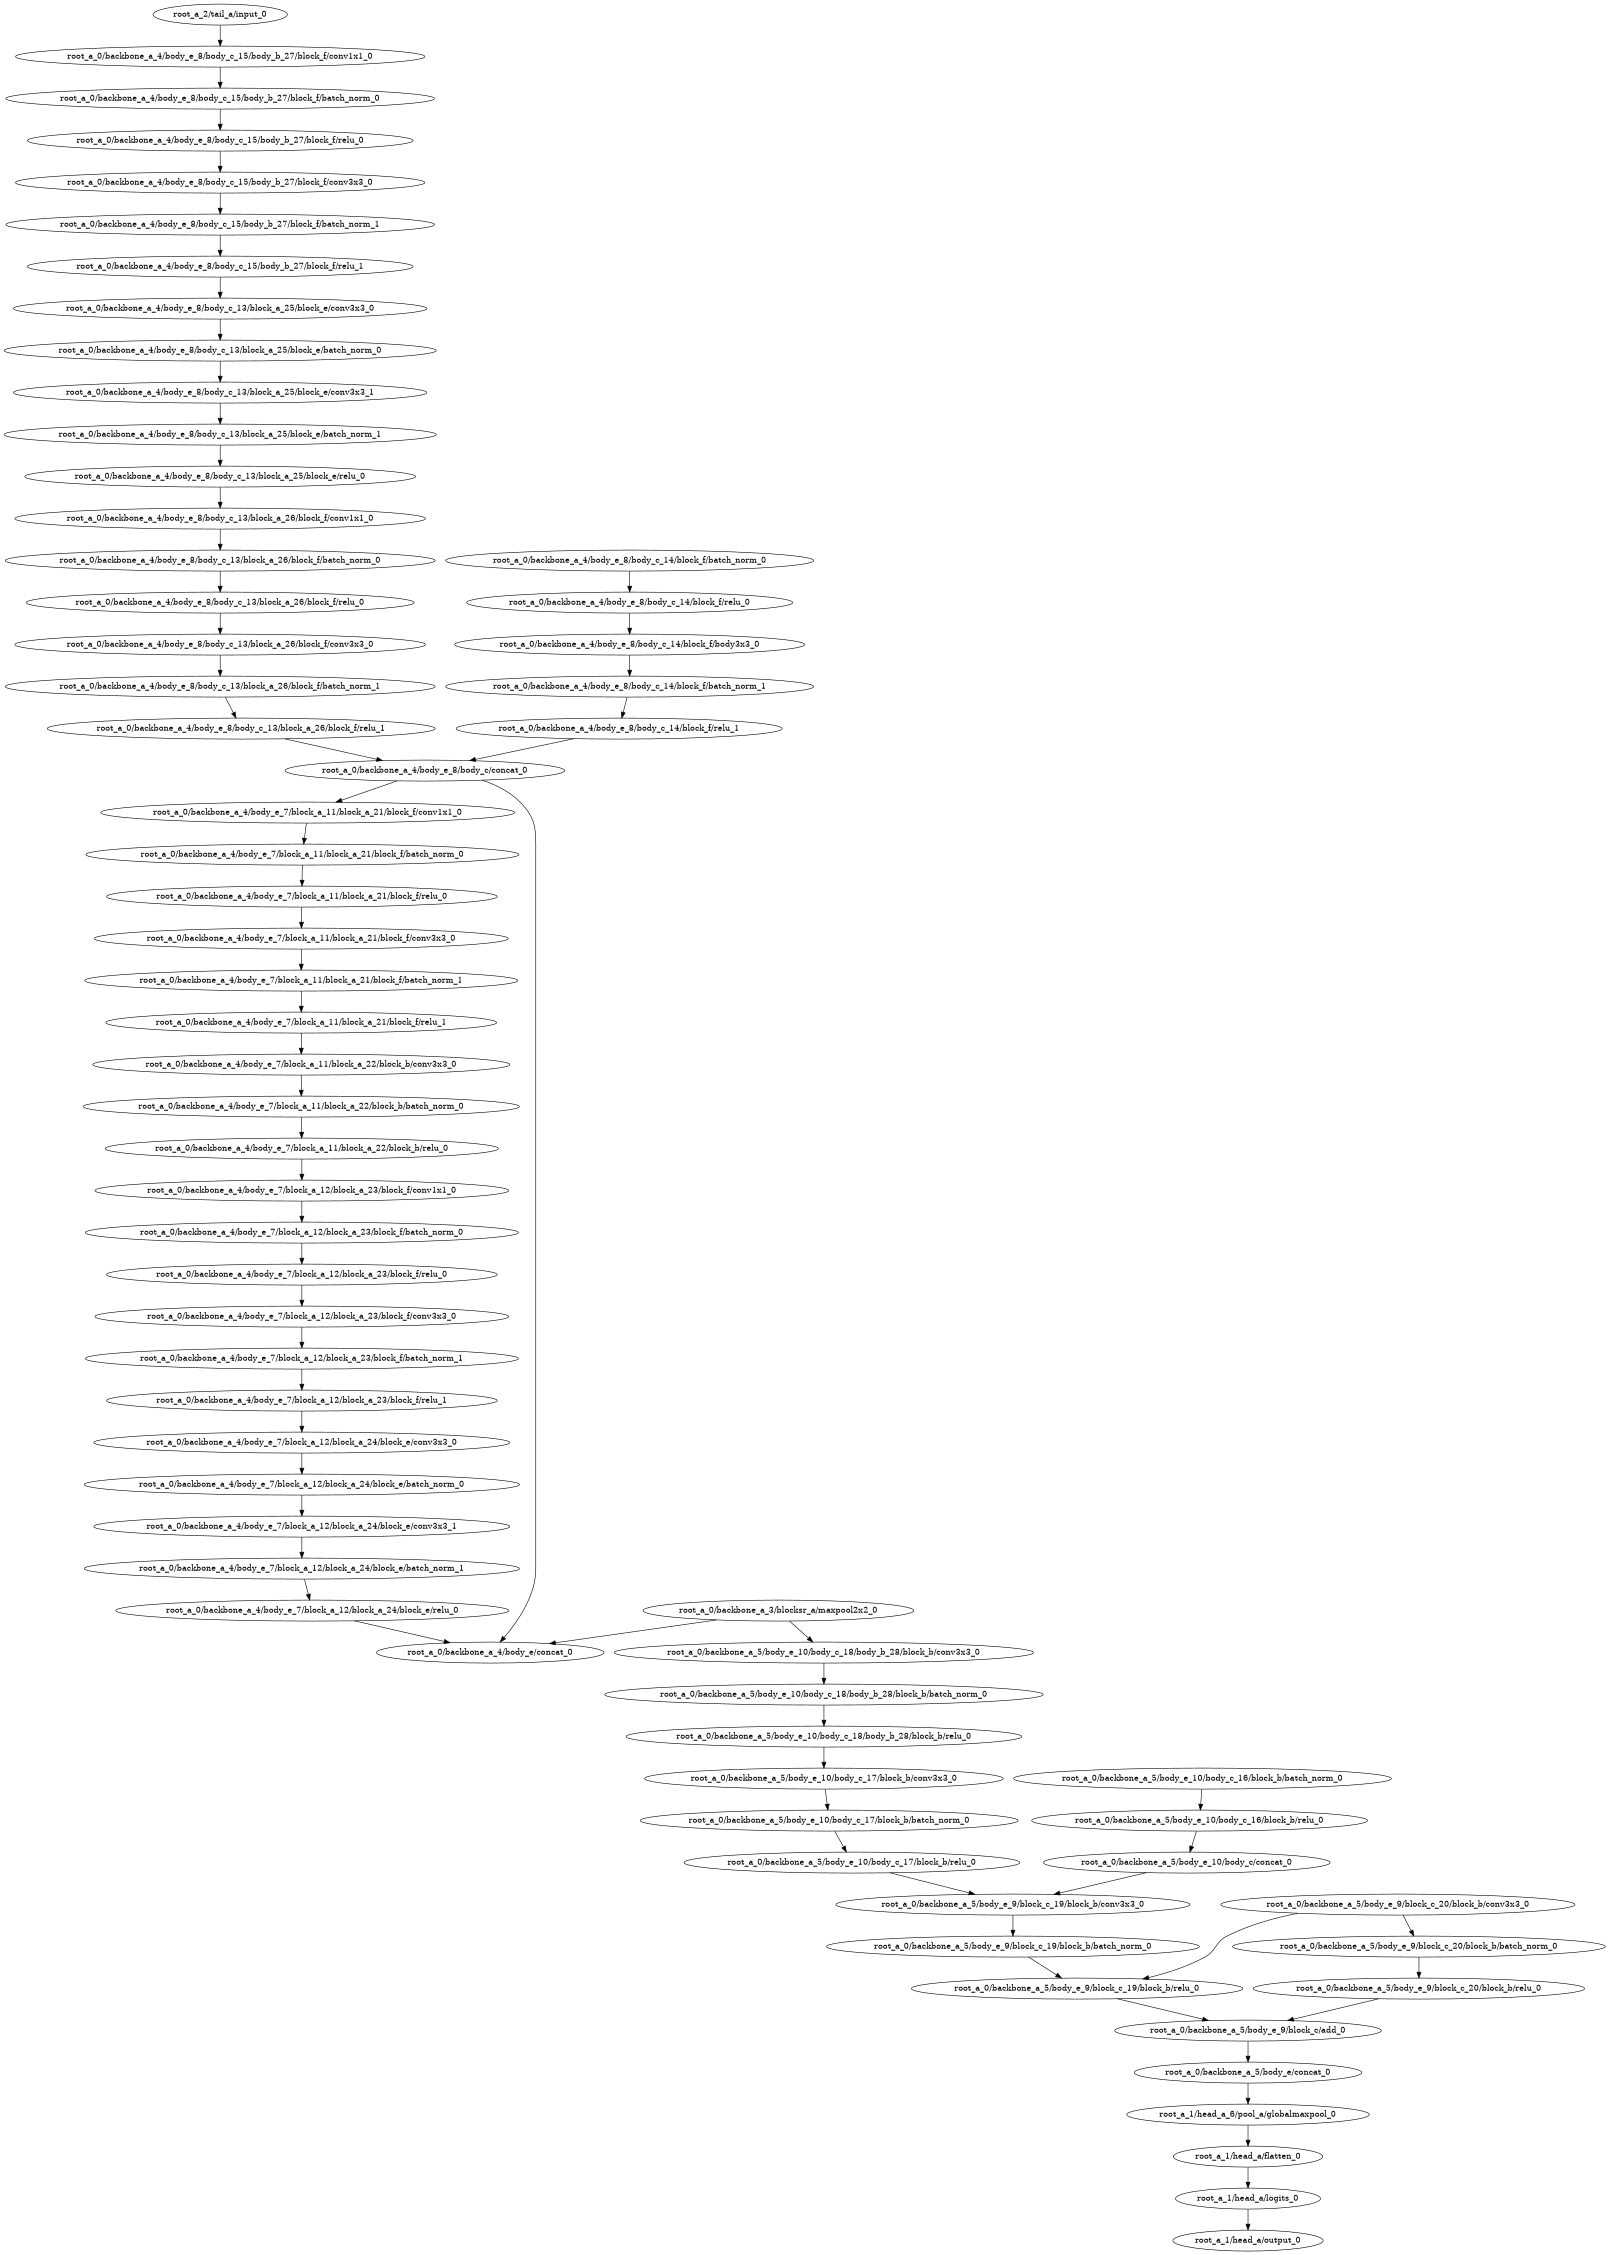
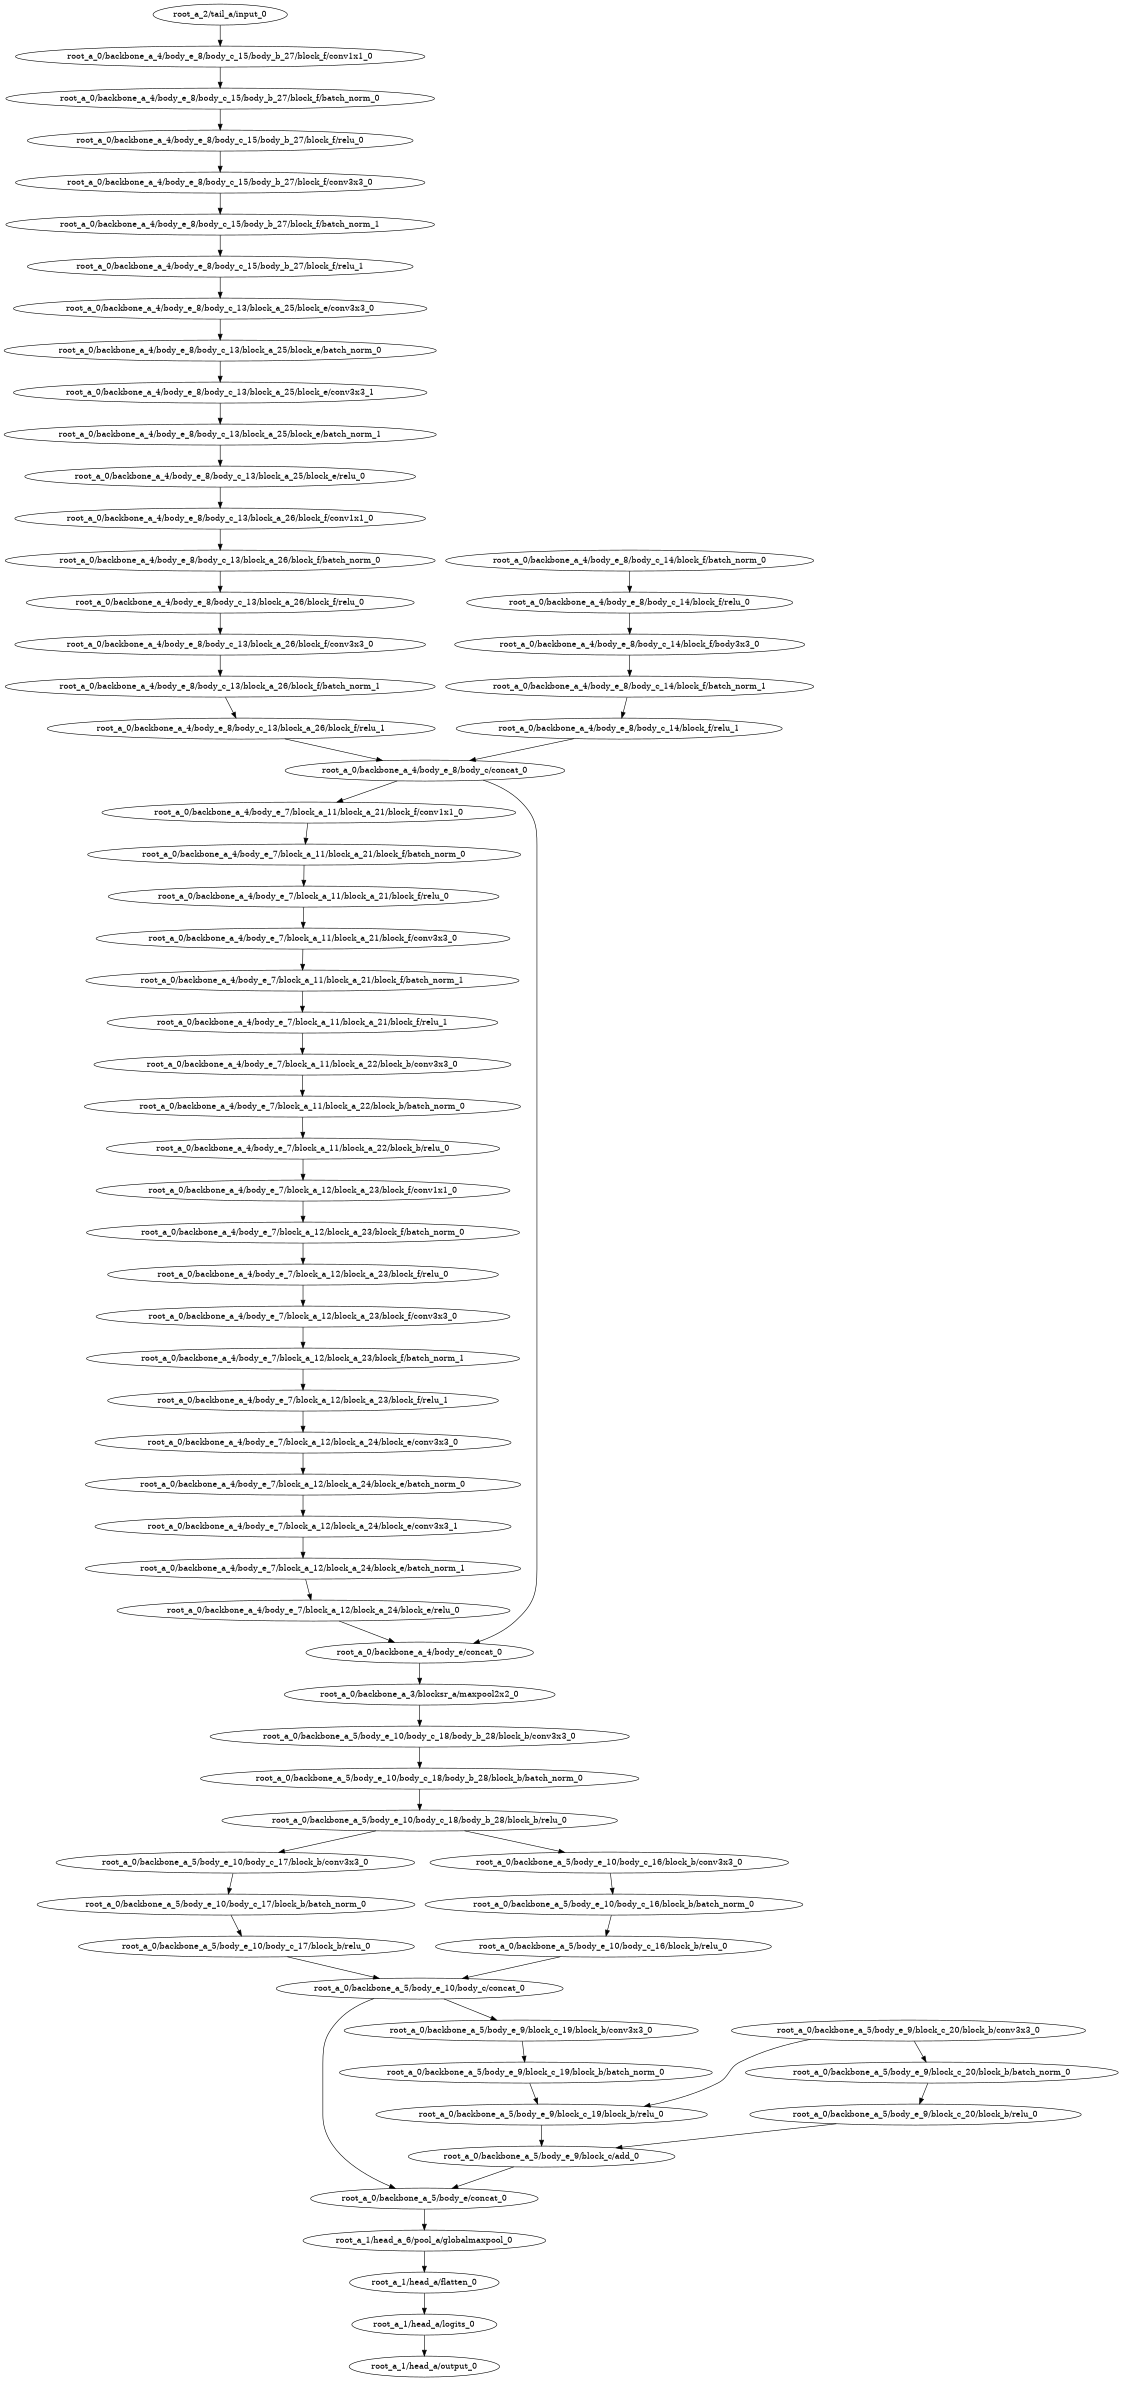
(636, 1631) -> (420, 1671)
none -> (609, 1863)
(930, 1883) -> (330, 1967)
none -> (323, 2096)
